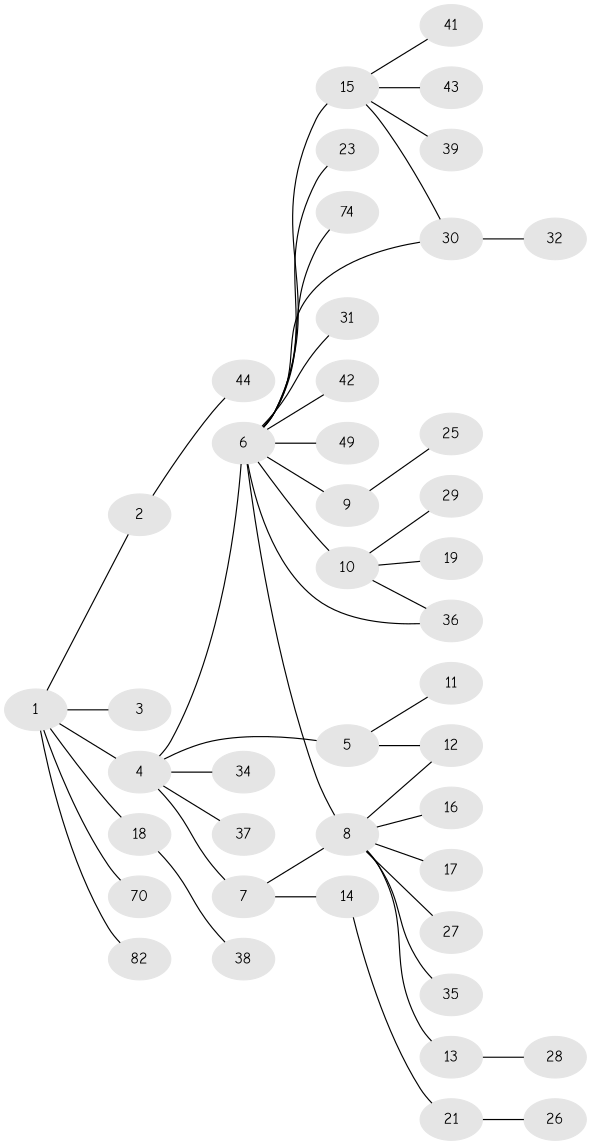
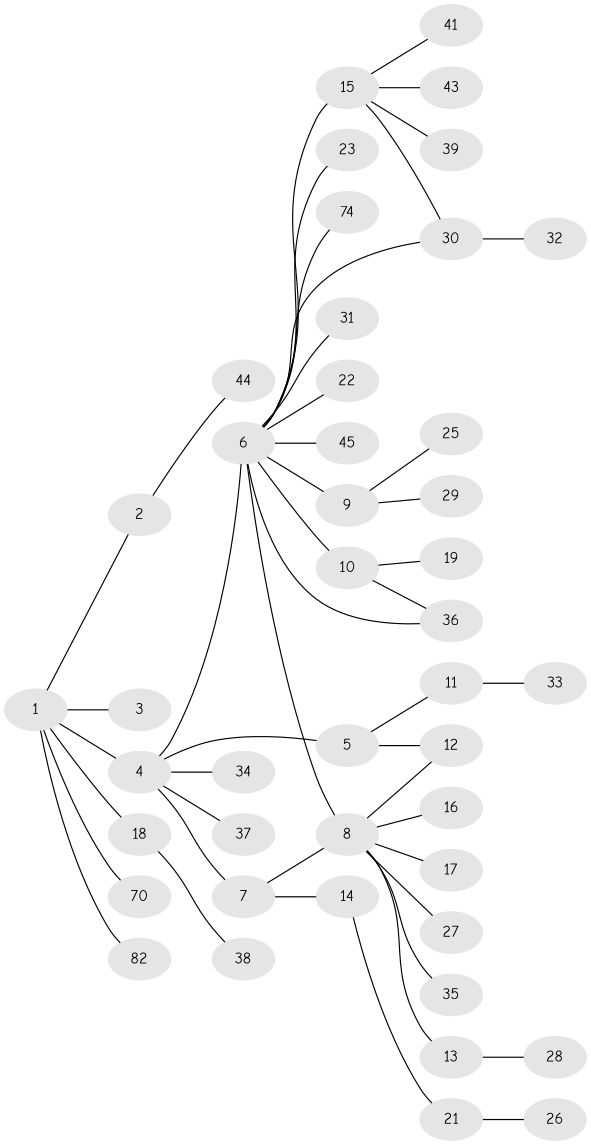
(347, 381) -> (347, 381)
(347, 443) -> (347, 443)
(399, 532) -> (399, 501)
none -> (555, 683)
